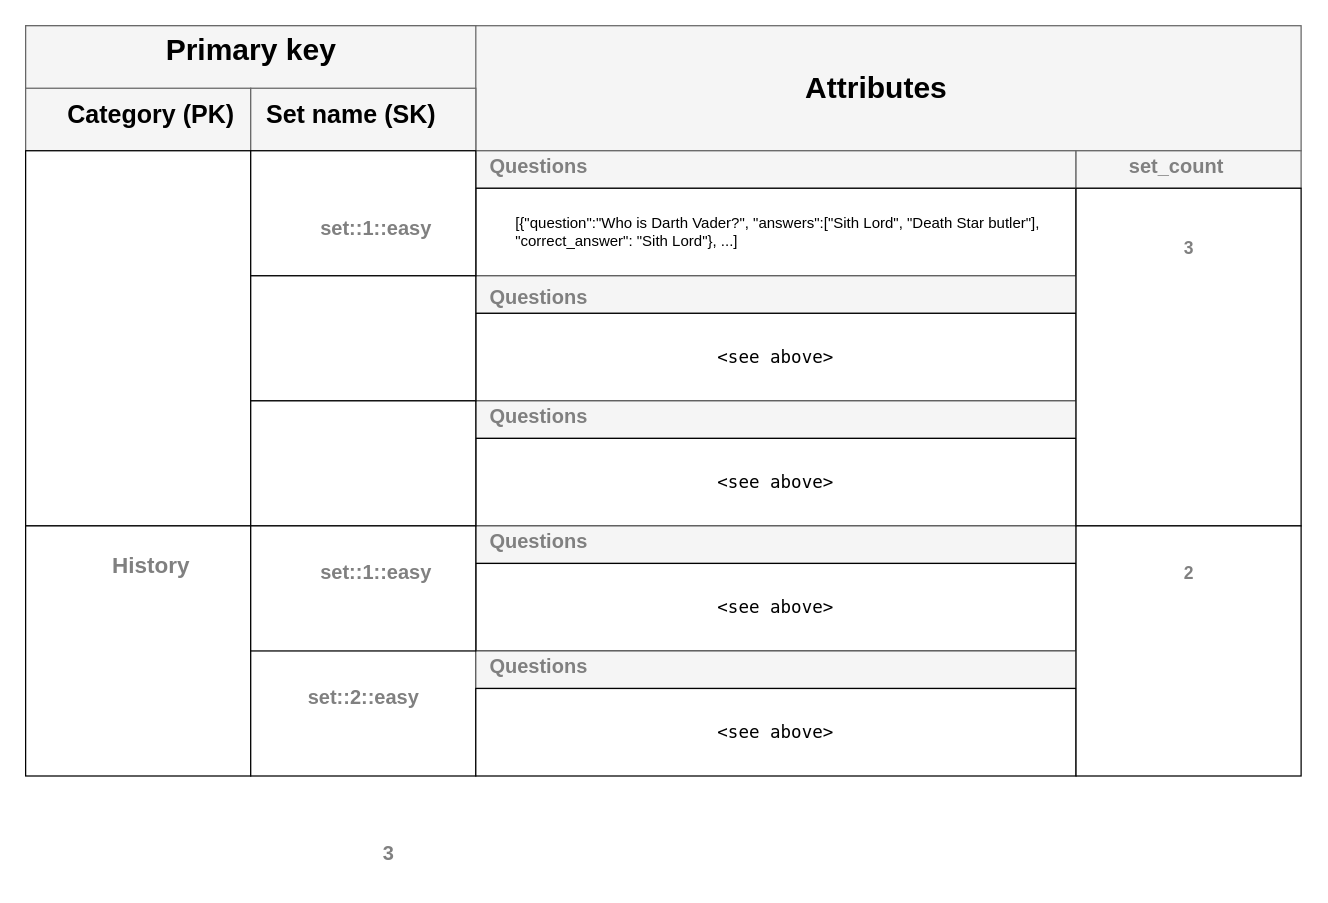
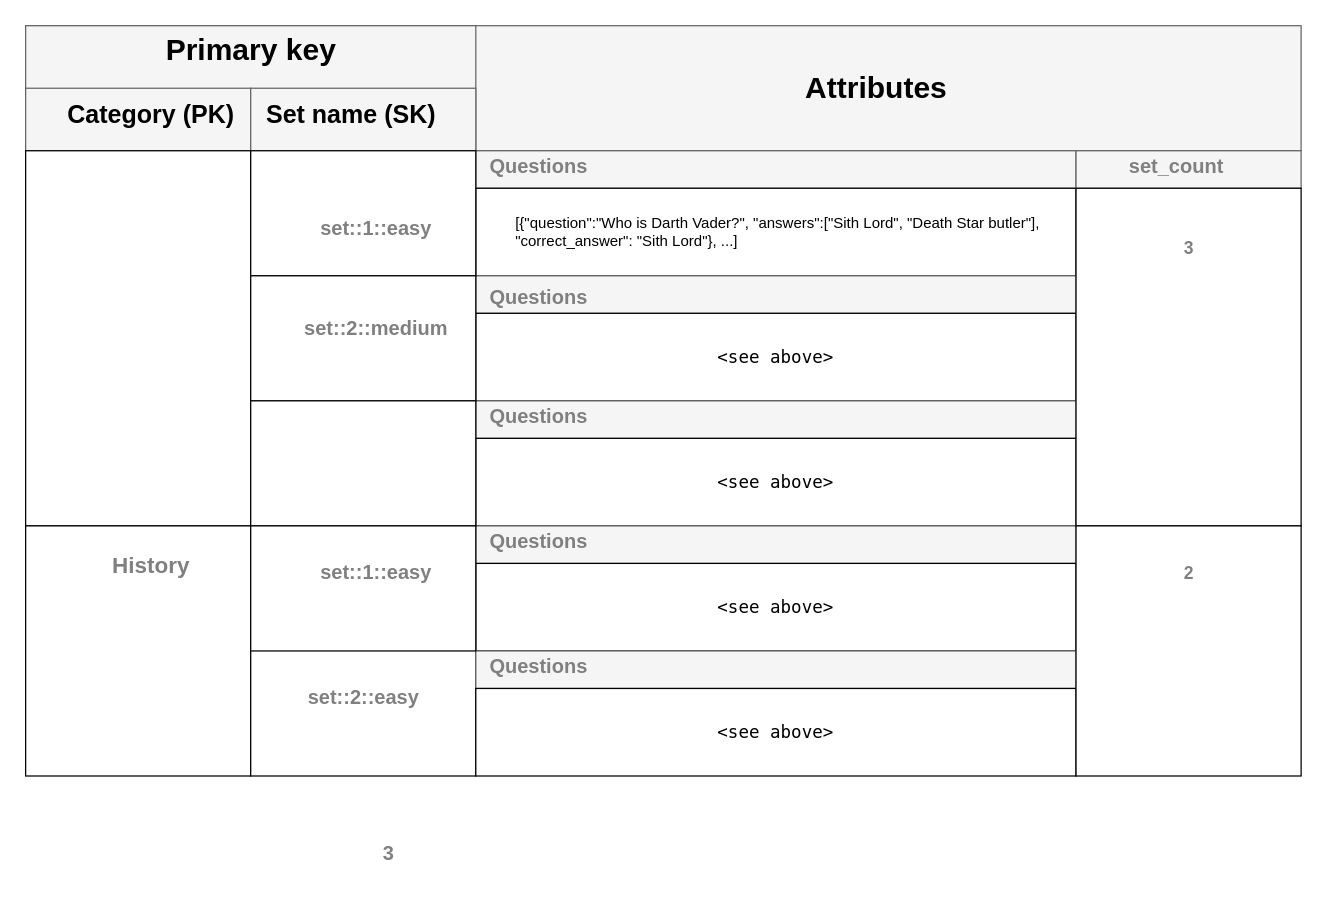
none -> (376, 326)
